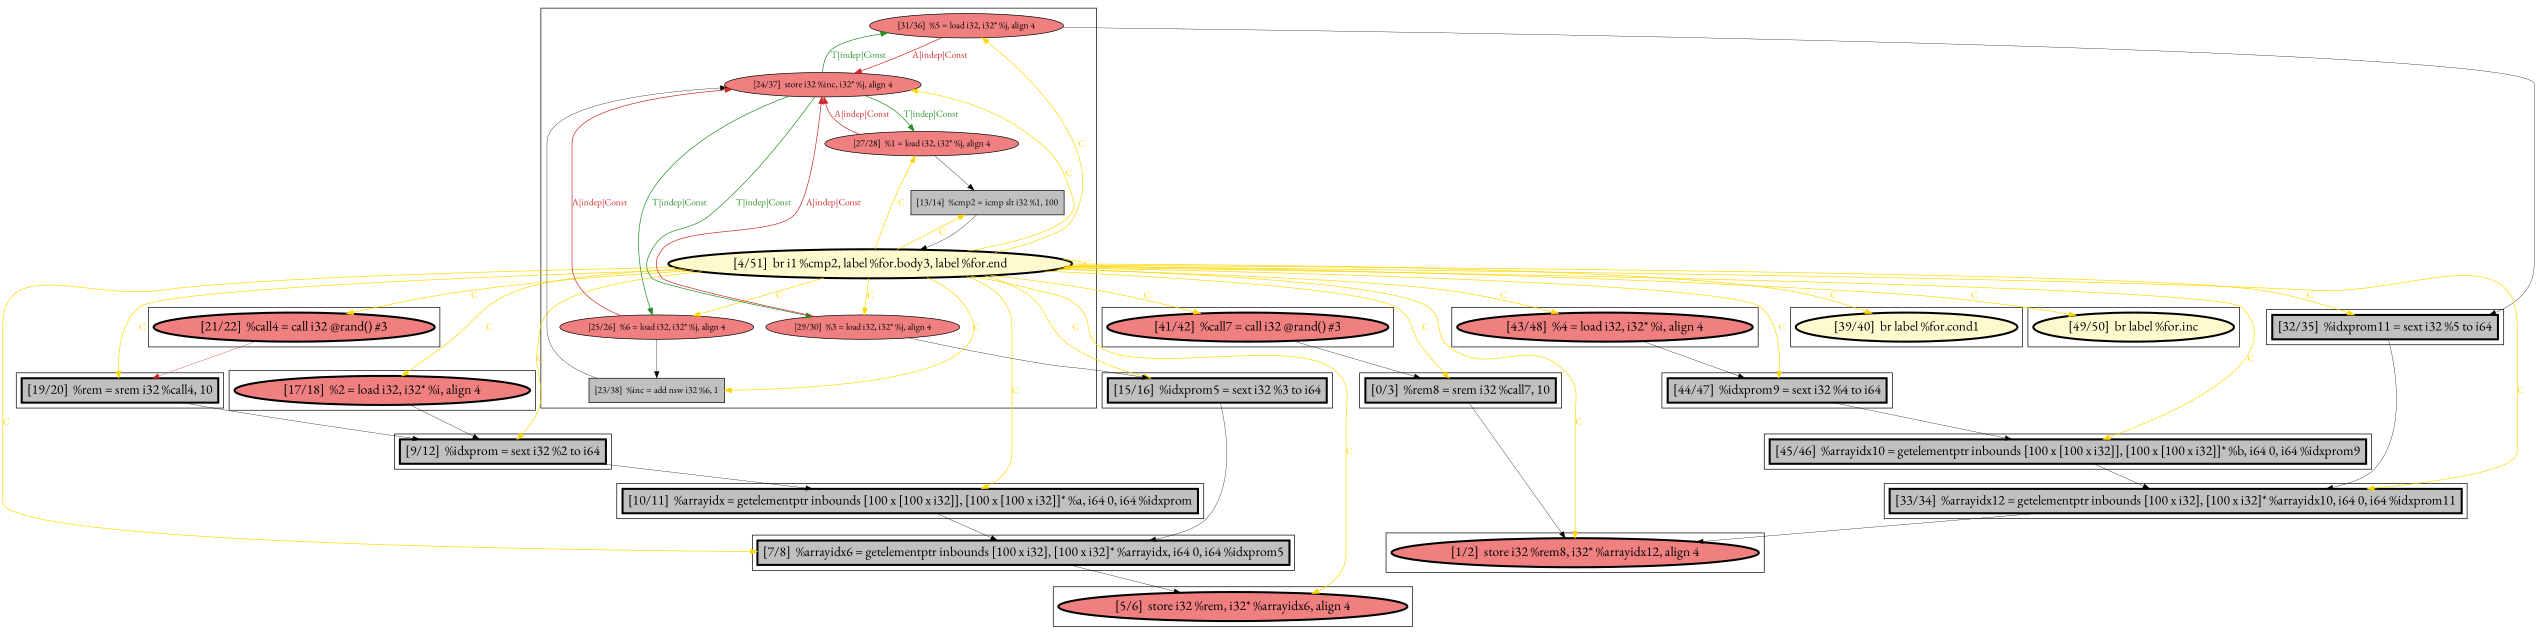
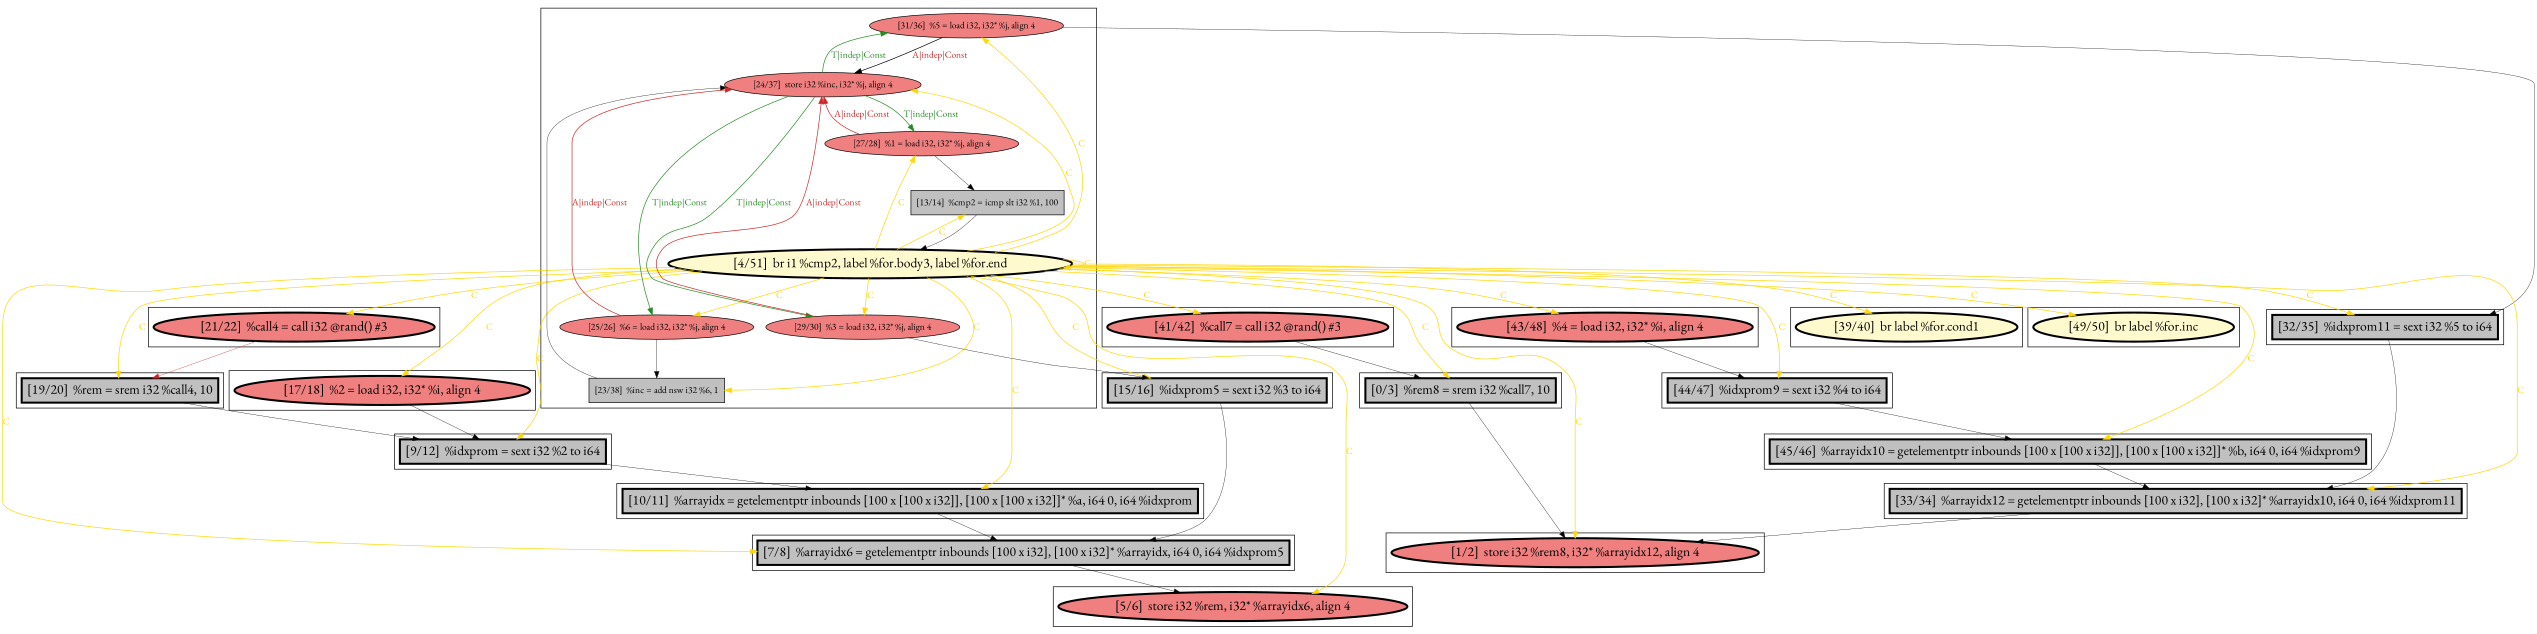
(902, 55) -> (902, 55)
